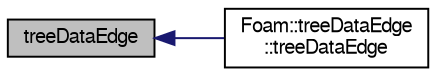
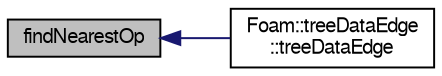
(81, 38) -> (84, 38)
